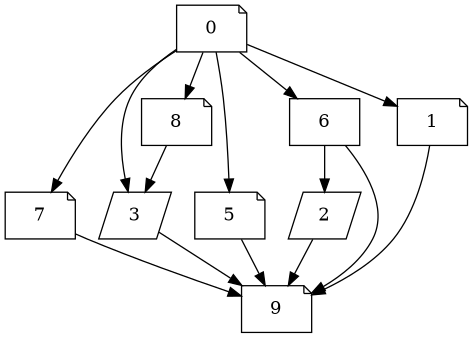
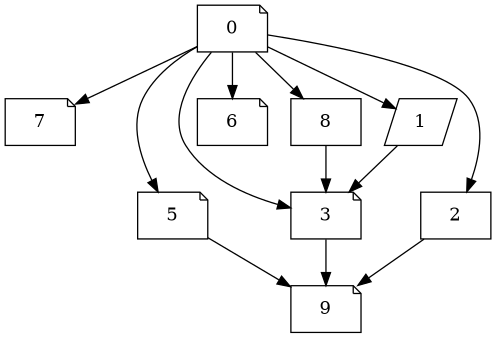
(177, 122) -> (326, 122)
(325, 122) -> (232, 122)
(432, 122) -> (421, 122)
(325, 162) -> (413, 68)
(135, 216) -> (326, 216)
(325, 216) -> (456, 216)
(377, 223) -> none
(398, 233) -> (378, 164)
(152, 264) -> none
